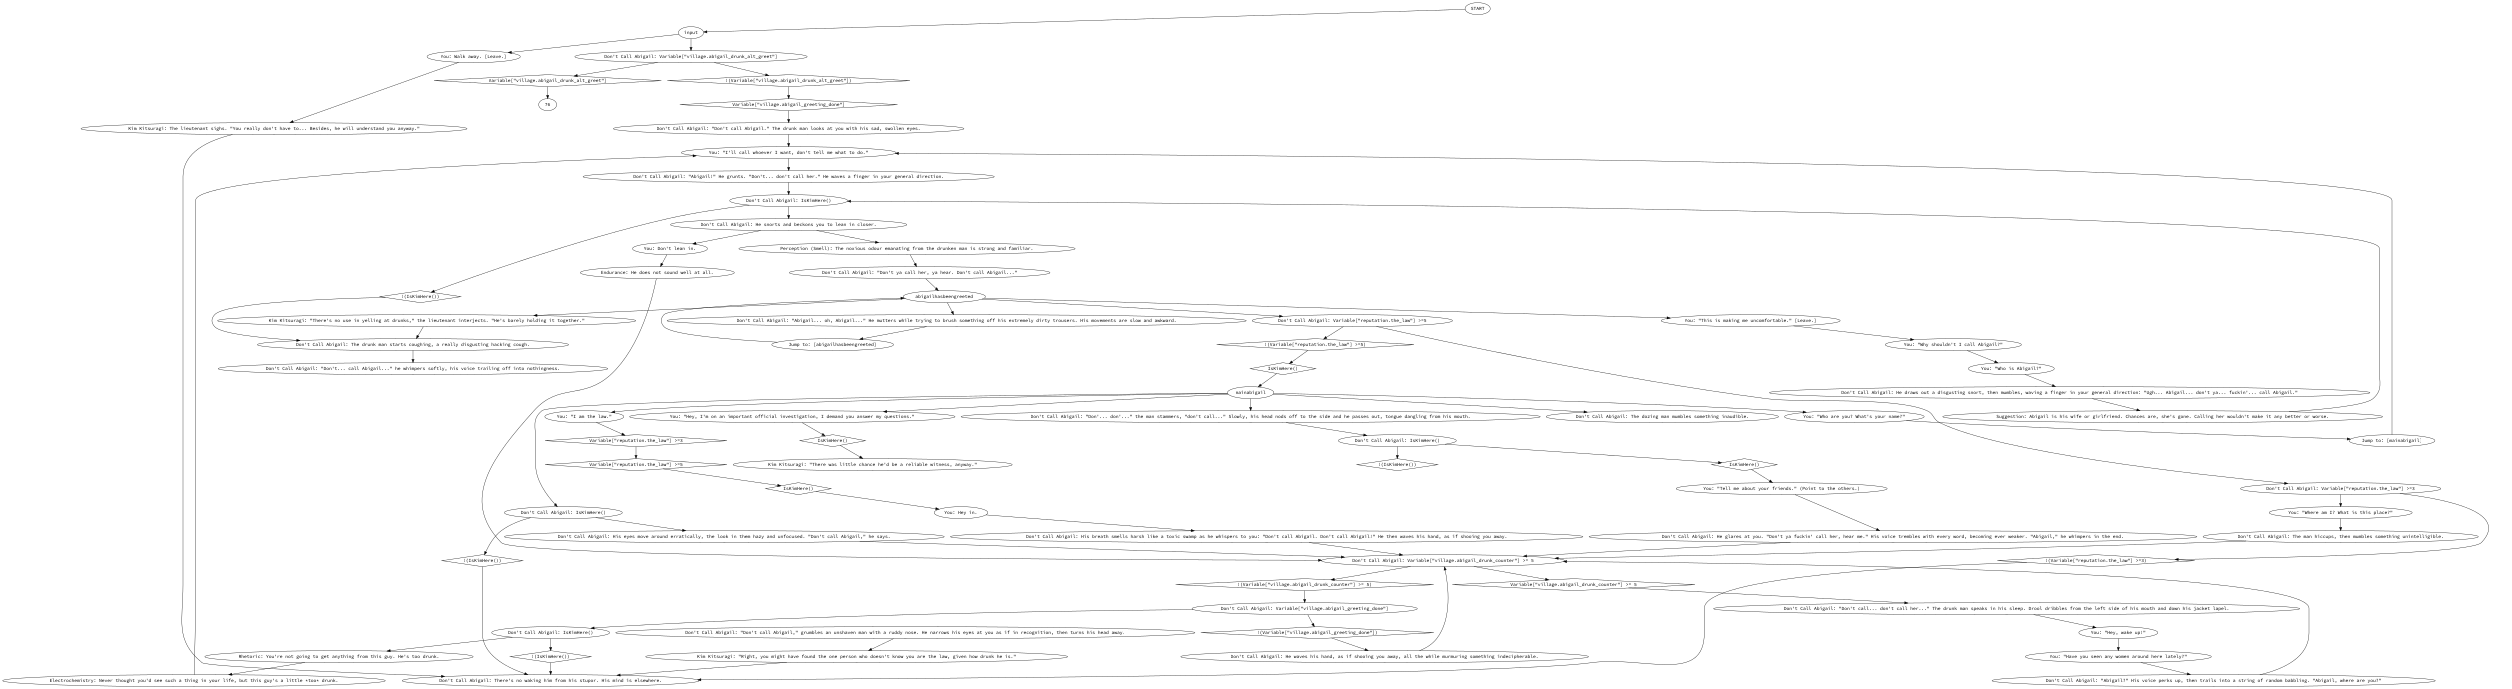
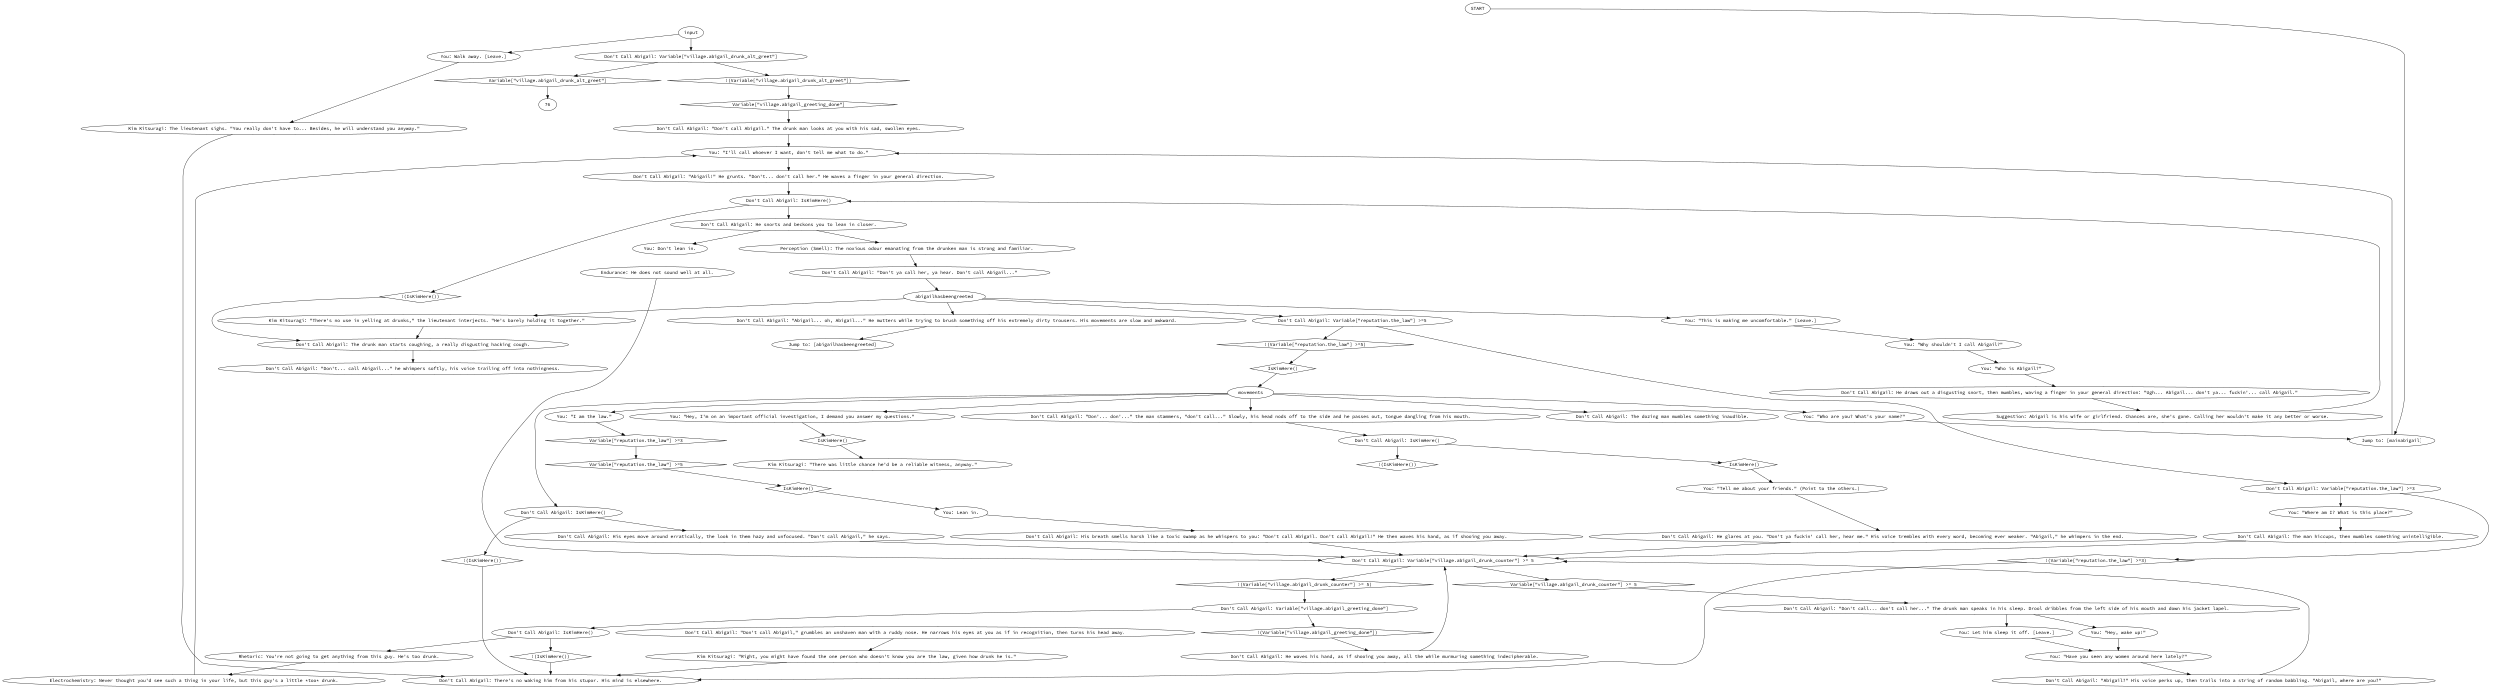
(1086, 21) -> (2138, 20)
(665, 259) -> none
(672, 312) -> none
(1251, 393) -> (1251, 393)
(961, 513) -> (961, 513)
none -> (2007, 633)
